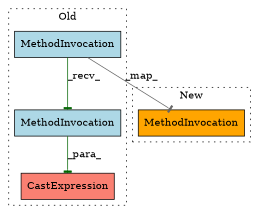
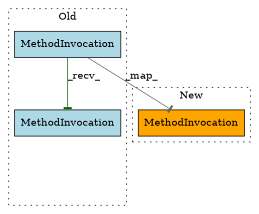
(68, 186) -> none
